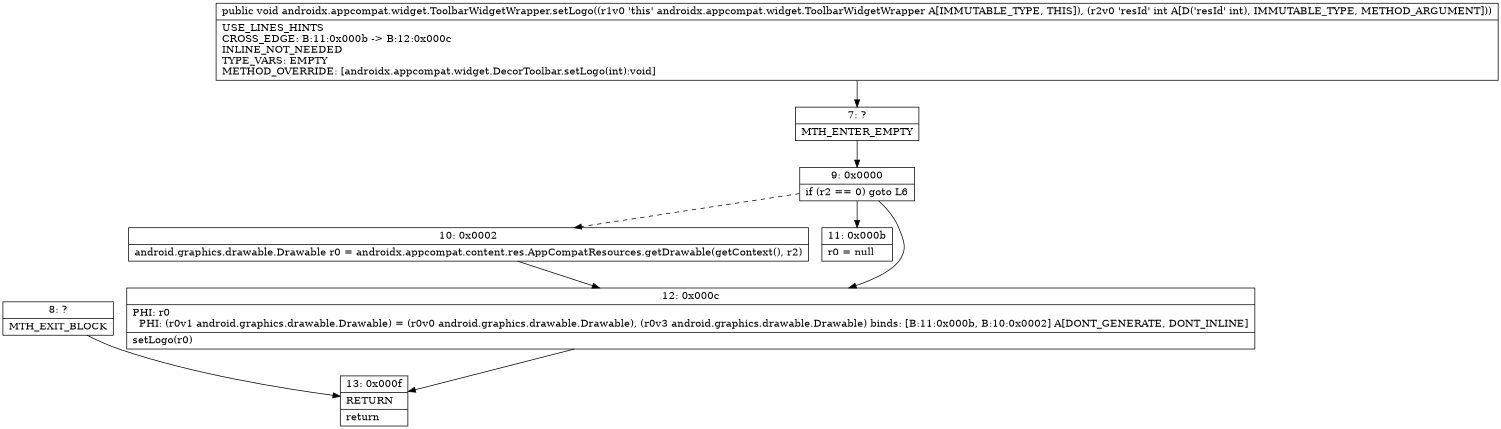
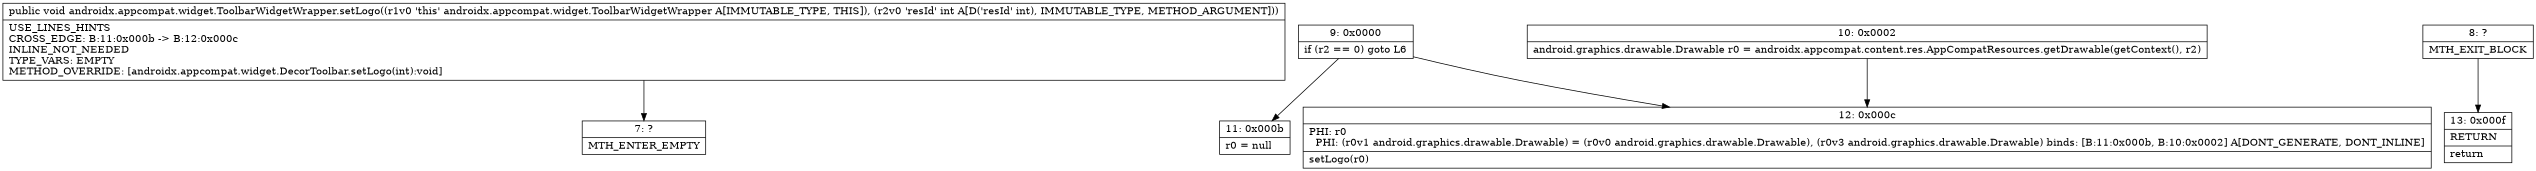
(857, 150) -> none
(691, 210) -> none
(495, 369) -> none
